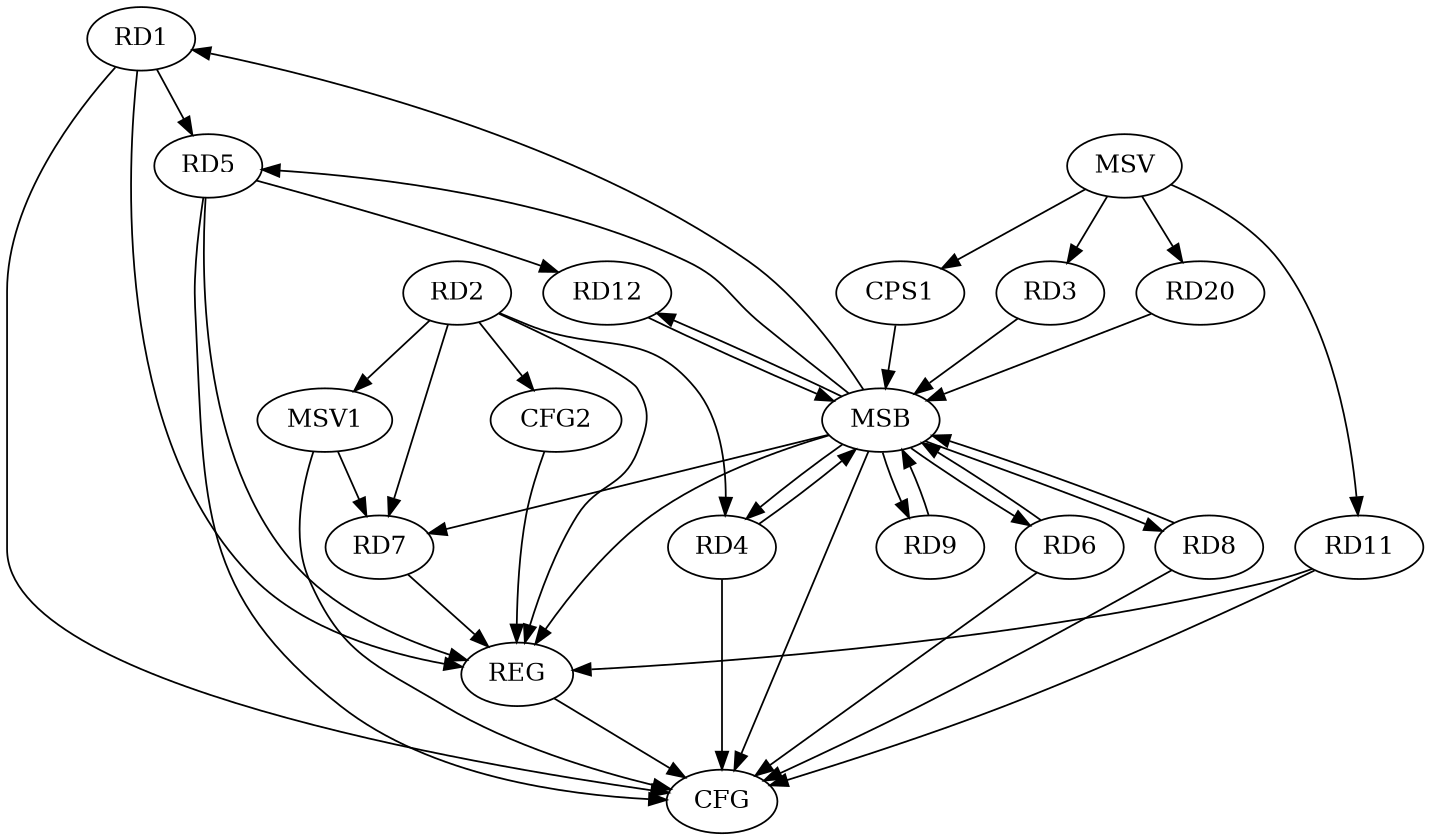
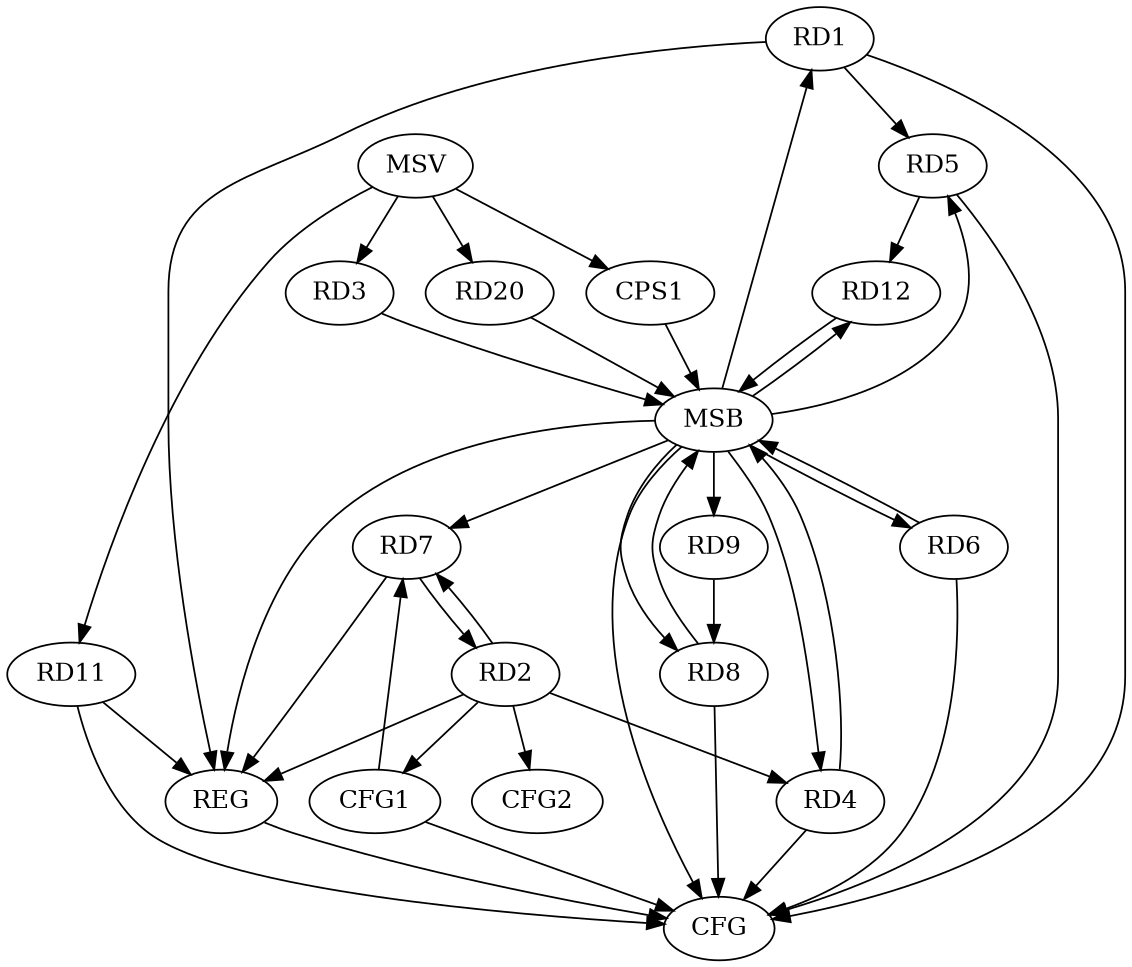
(325, 420) -> (375, 801)
(242, 477) -> none
(920, 490) -> (714, 602)
(523, 537) -> none
none -> (441, 607)
